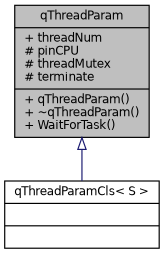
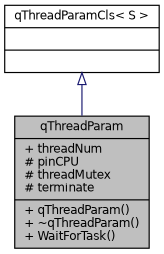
(82, 165) -> (82, 100)
